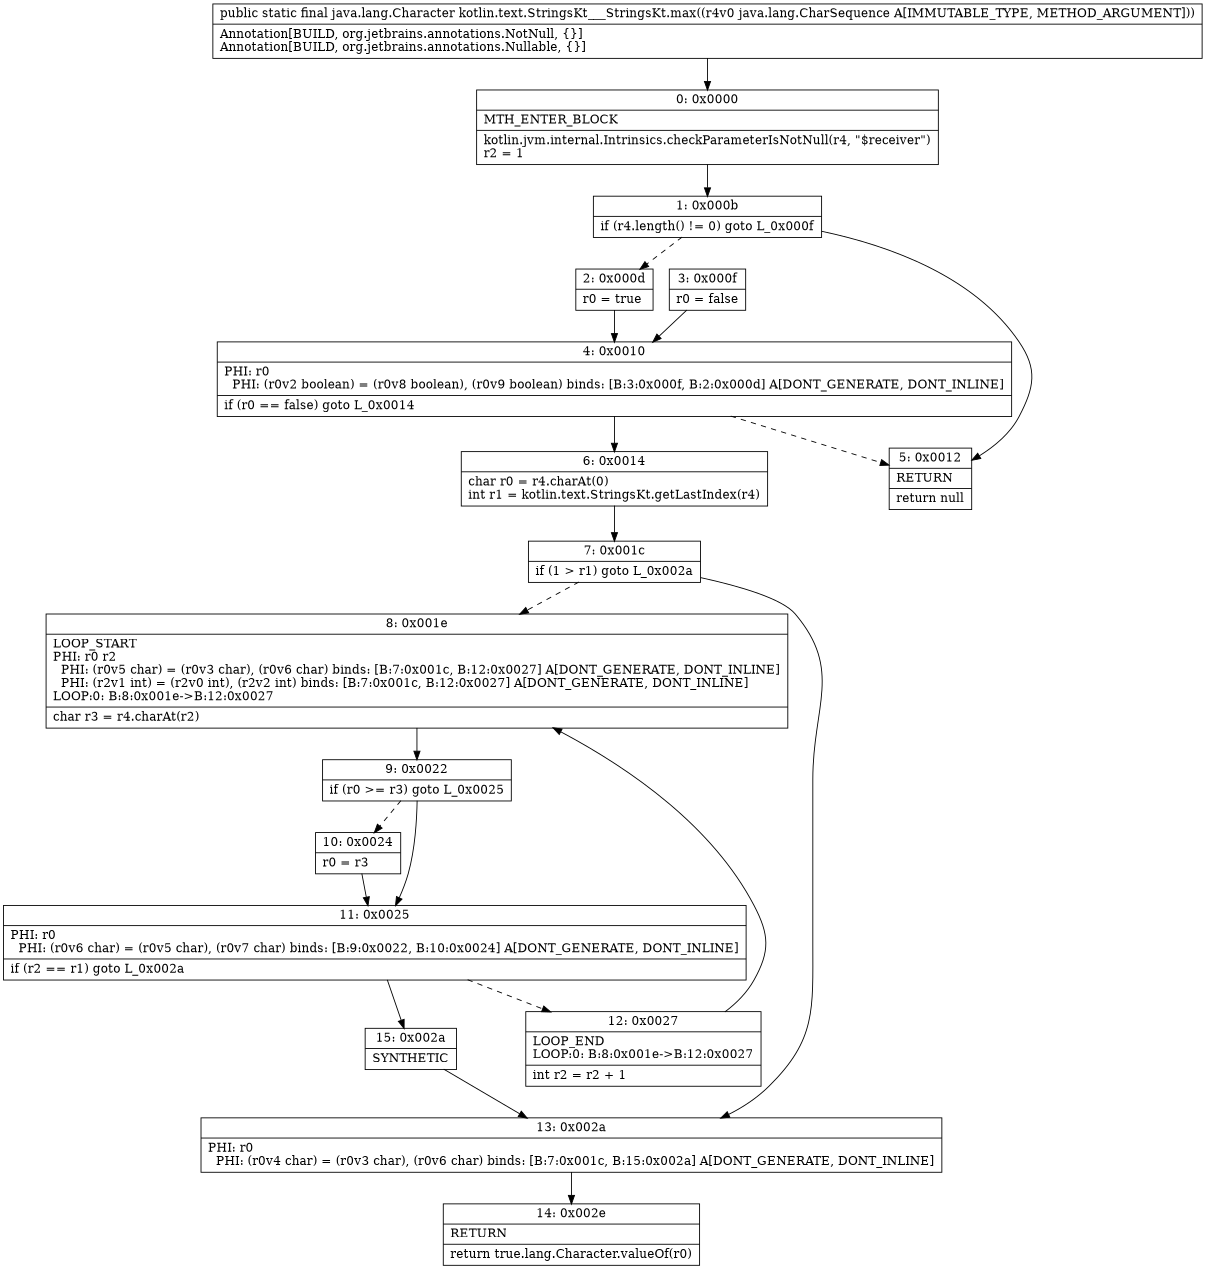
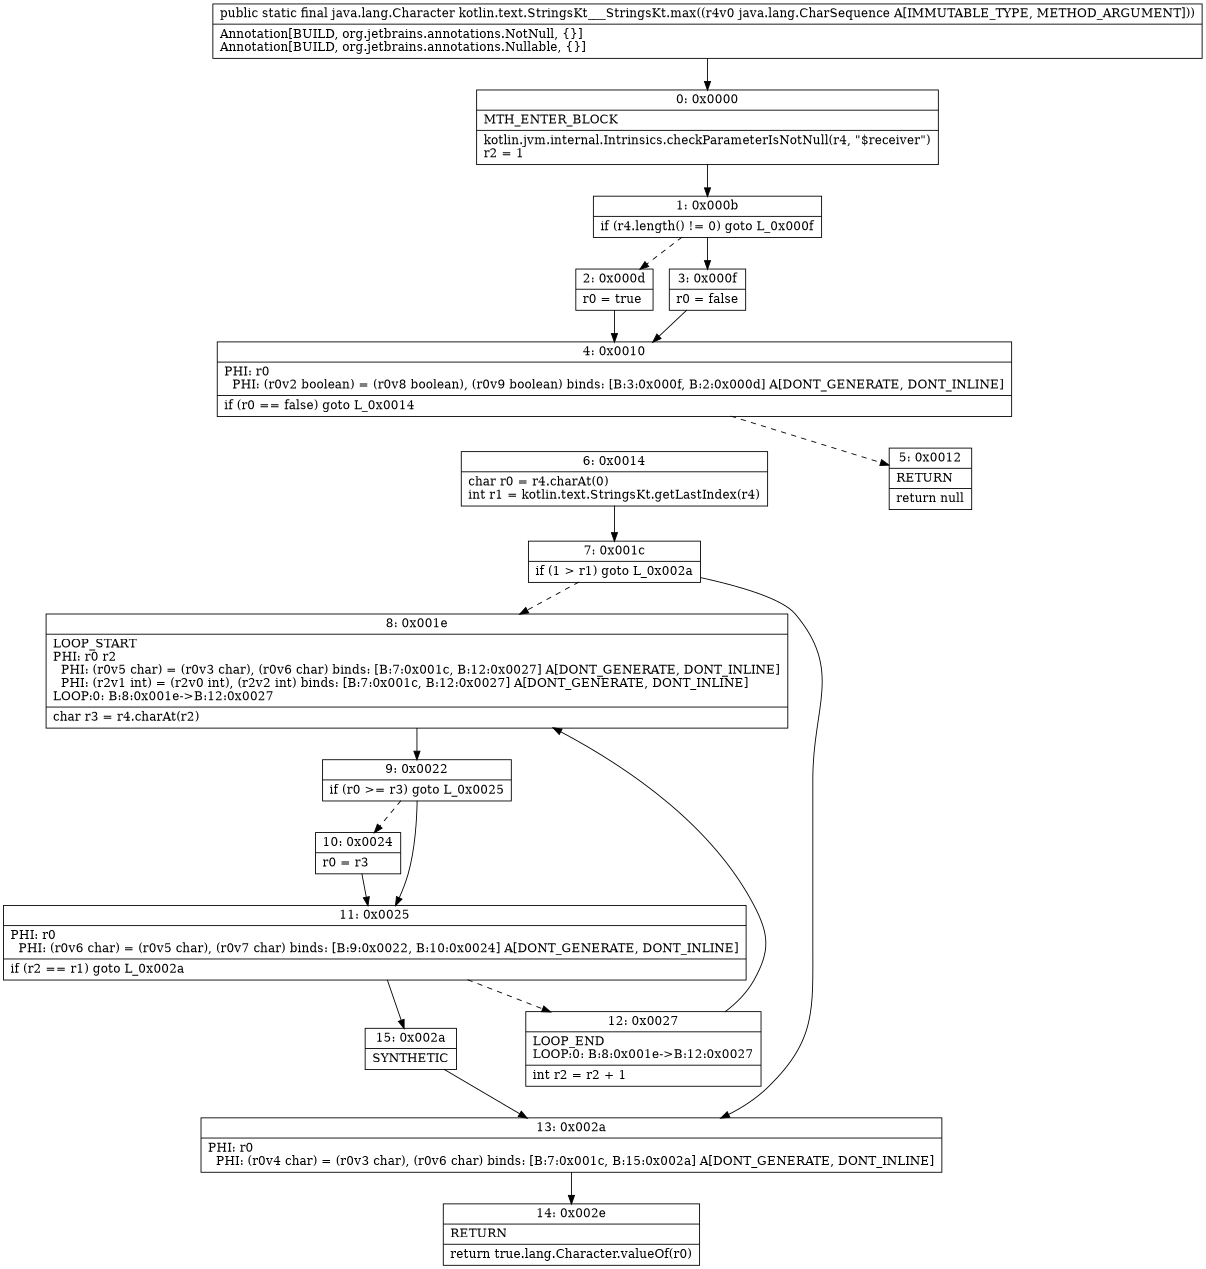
(987, 307) -> (707, 249)
(614, 430) -> none
